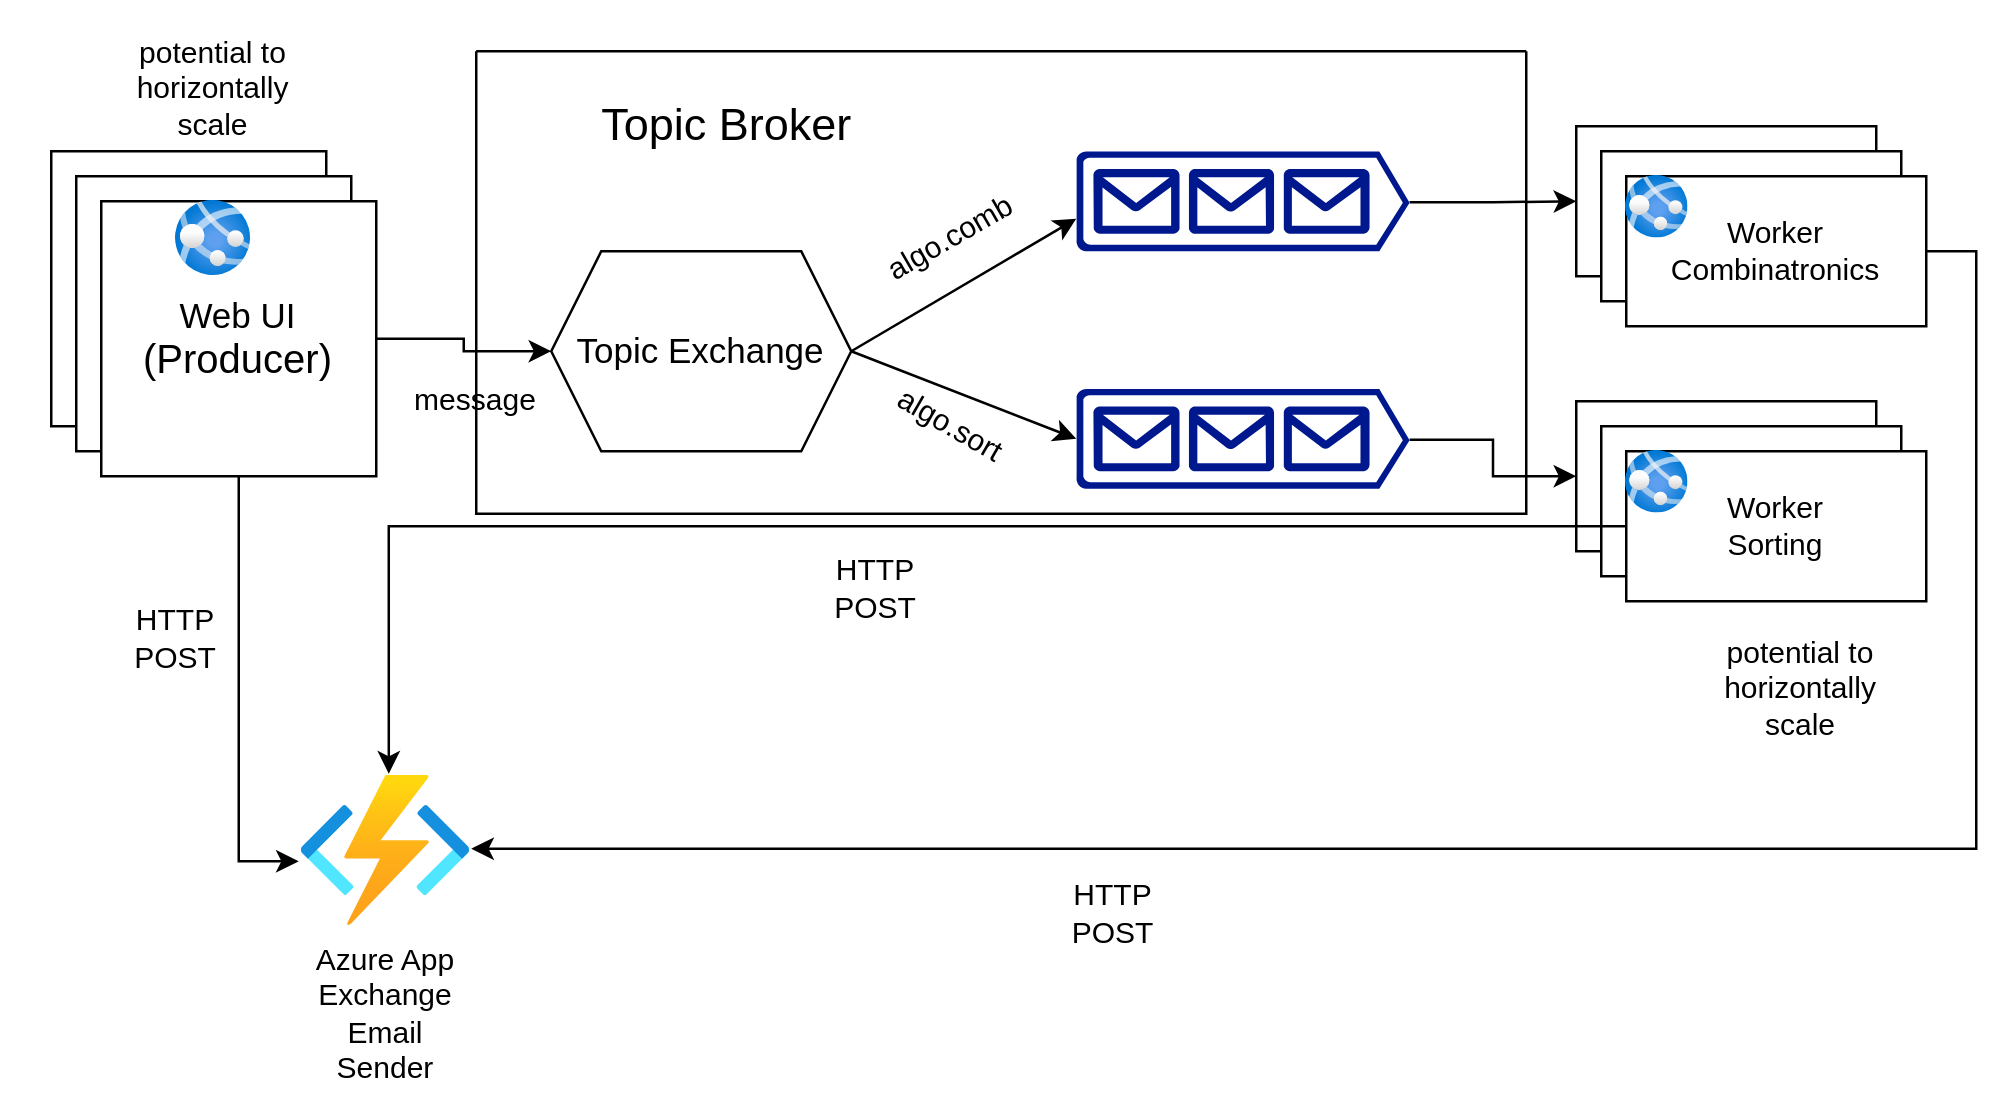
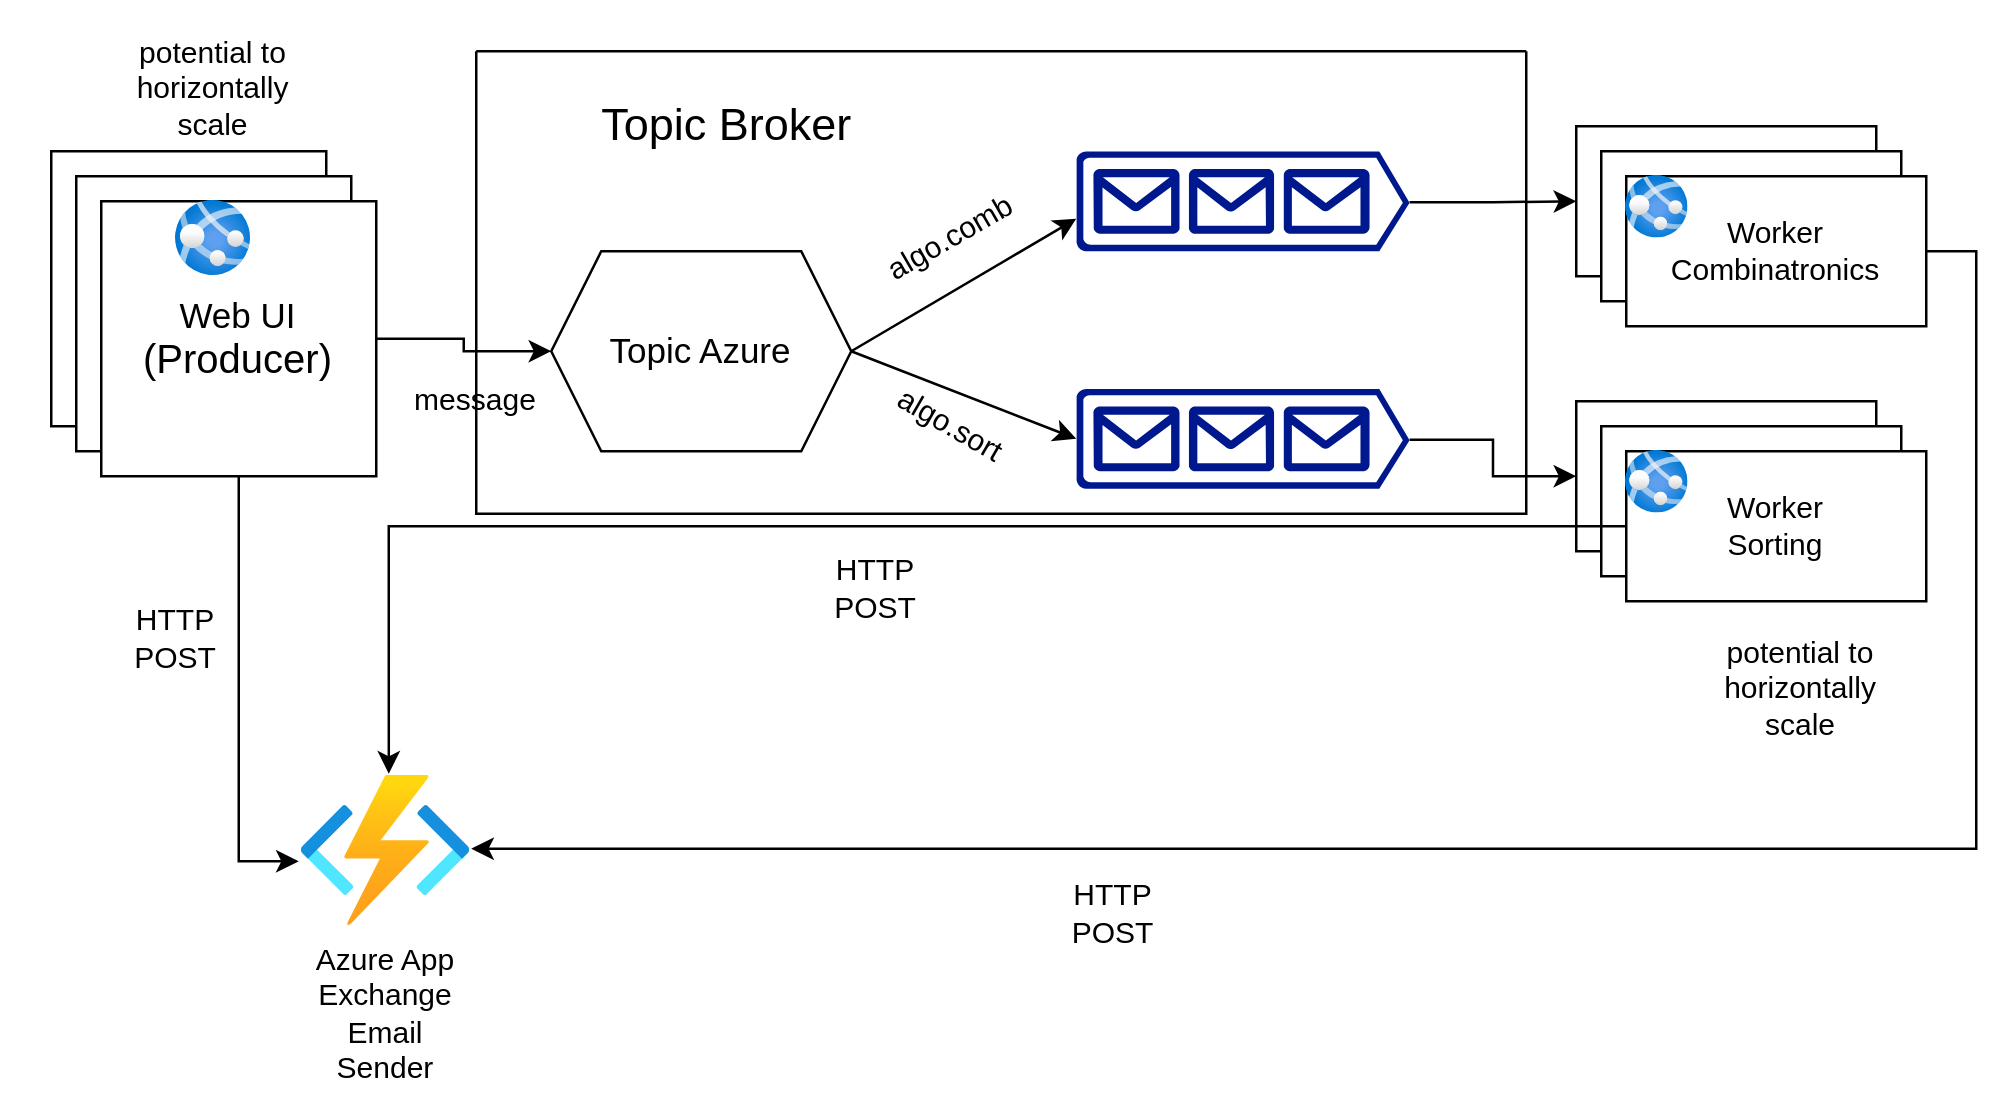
(701, 351) -> (701, 351)
